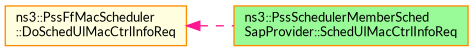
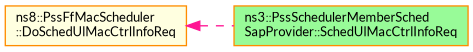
(96, 26) -> (96, 26)
